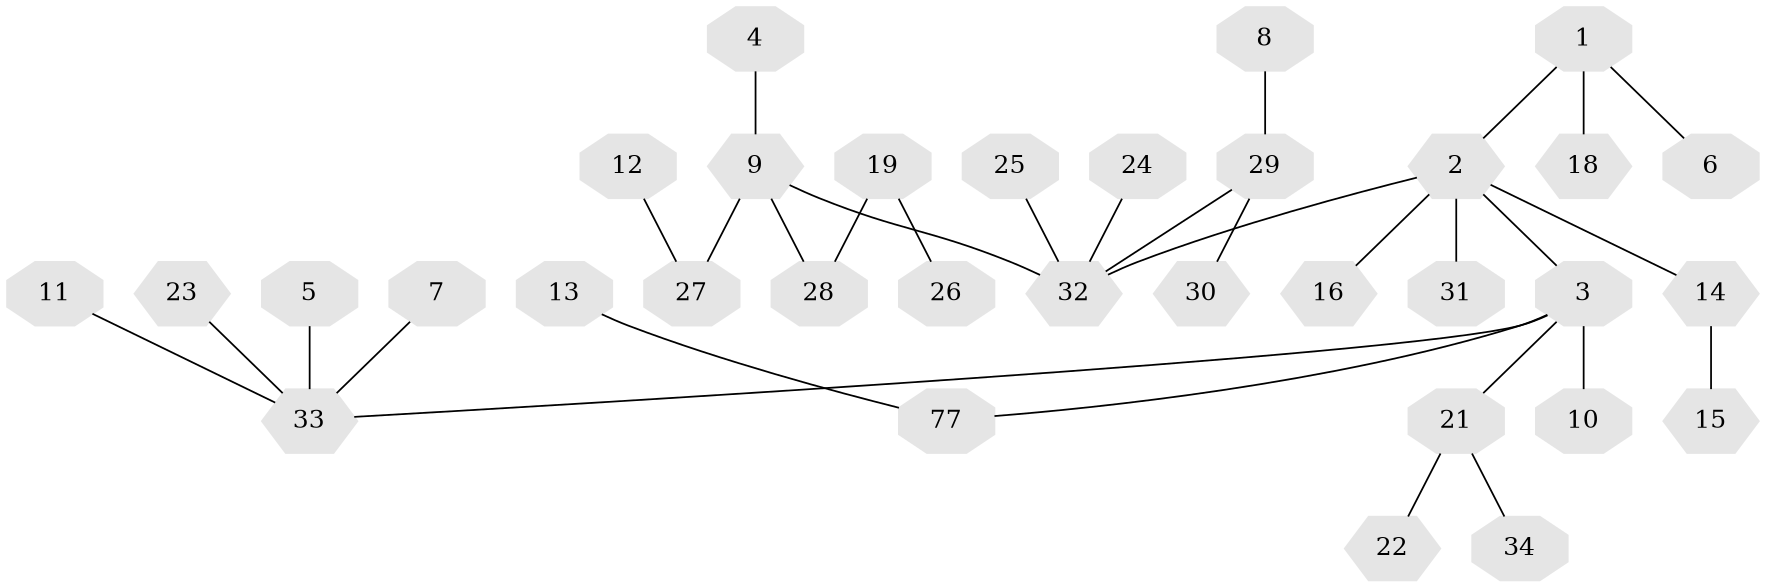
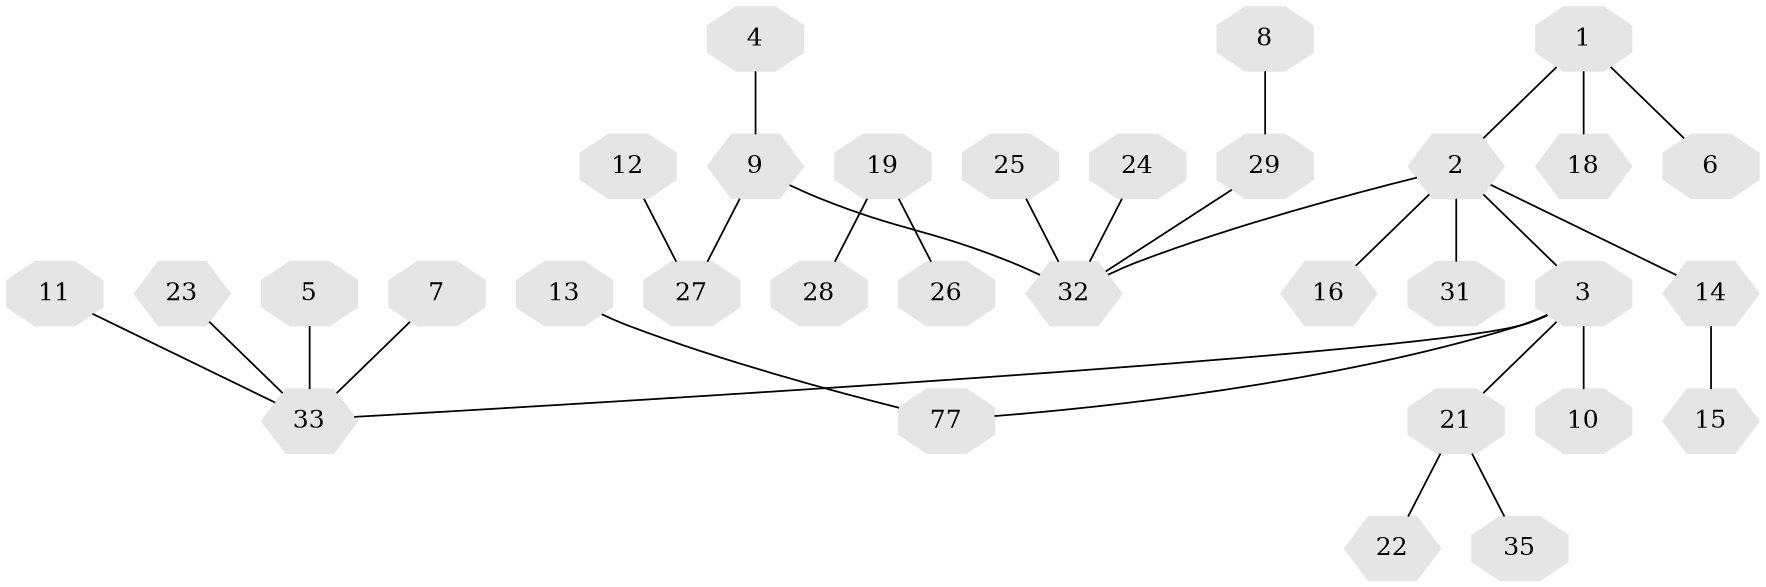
(787, 230) -> none
(1201, 294) -> none
(1520, 549) -> (1520, 549)
